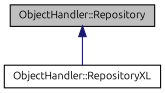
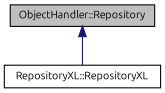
(82, 77) -> (82, 77)
